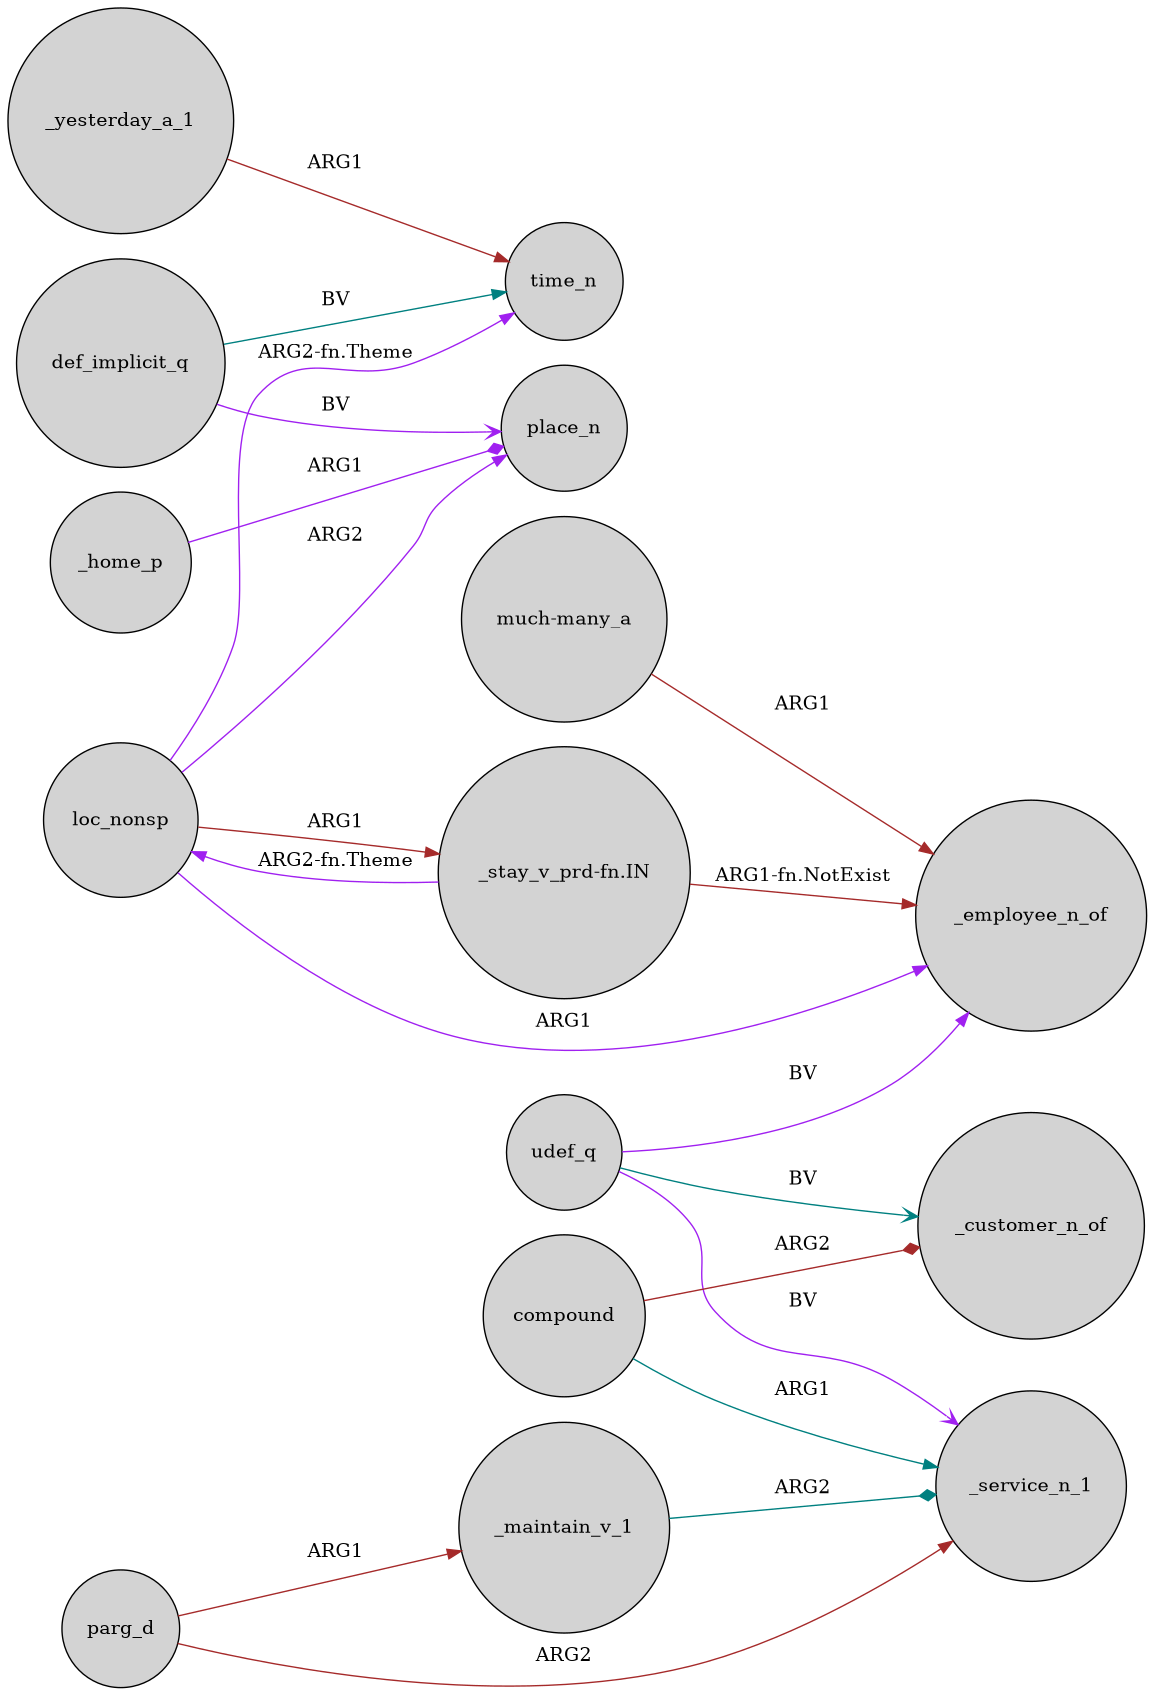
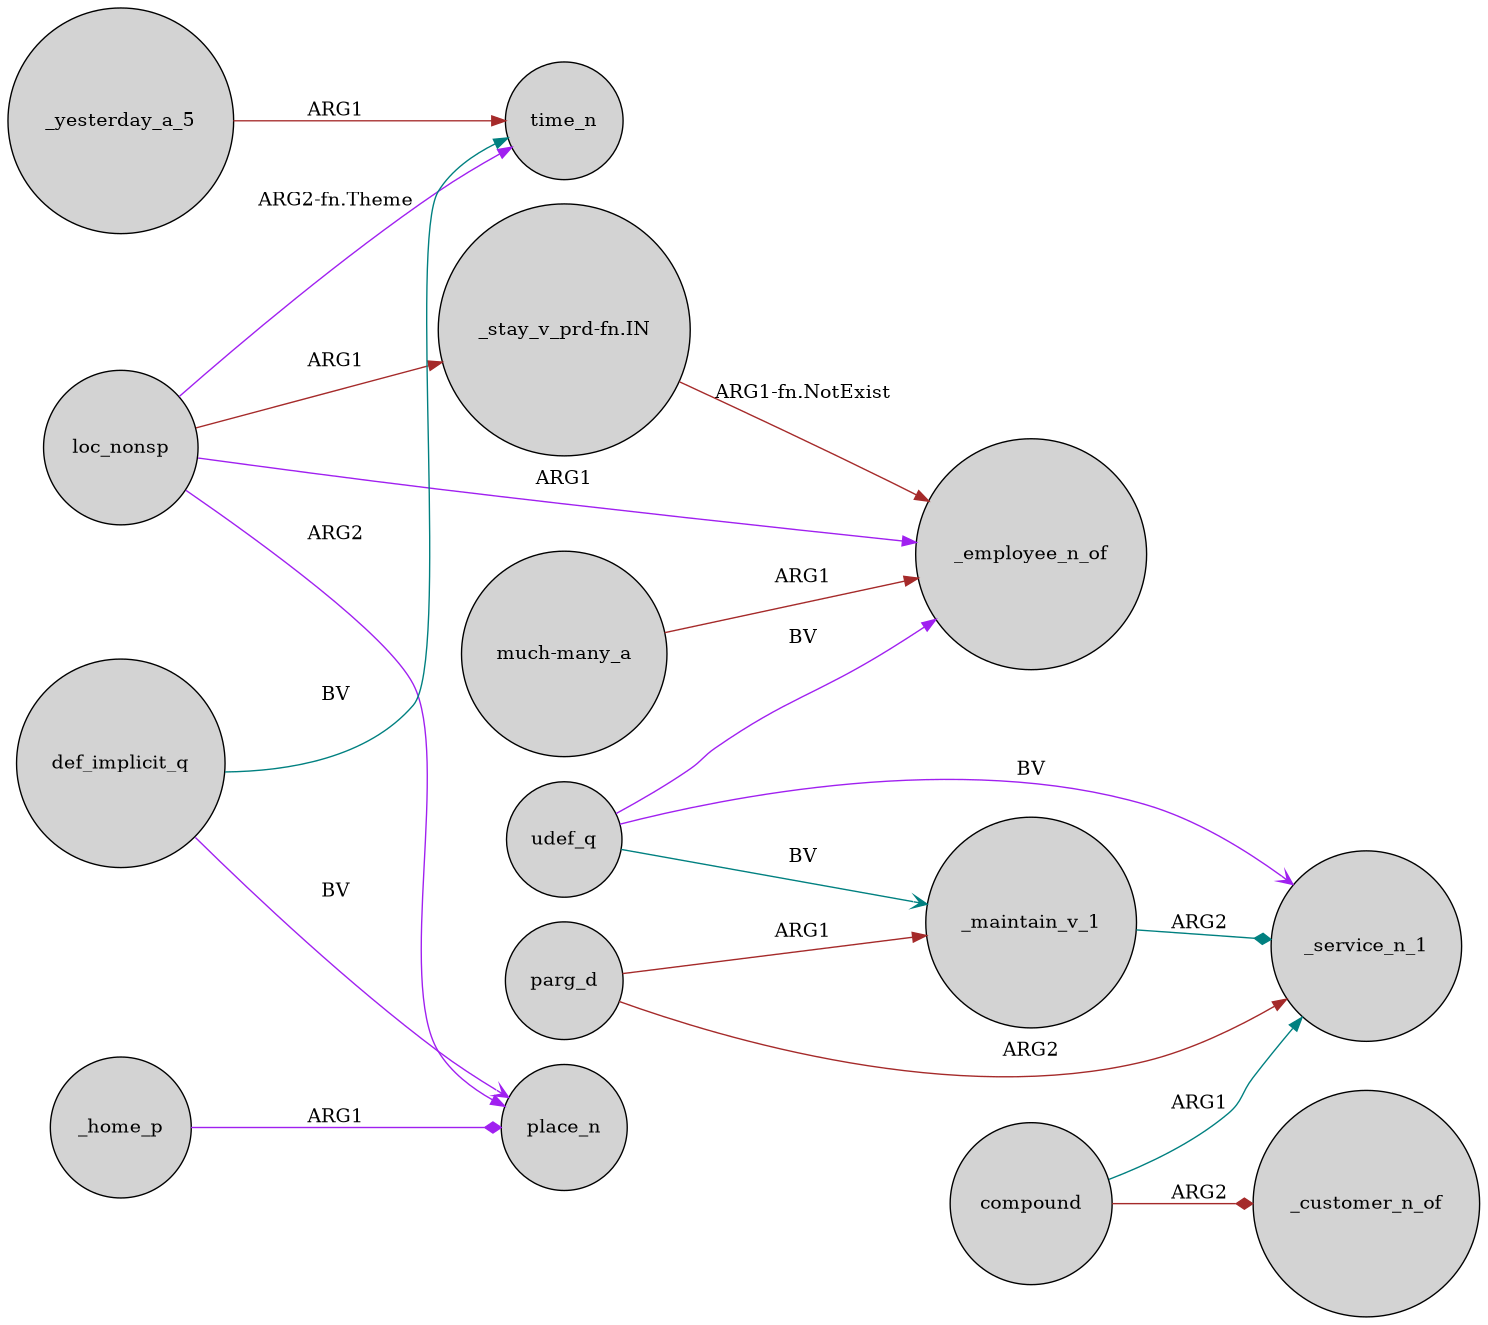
(121, 121) -> (121, 121)
(320, 879) -> none
(761, 1197) -> (767, 876)
